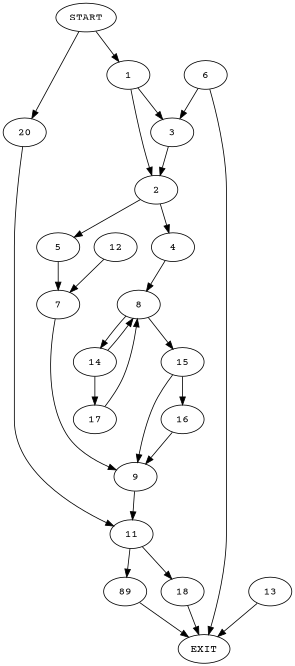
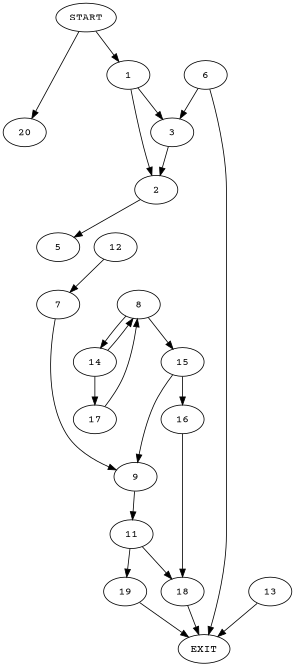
(173, 247) -> none
(58, 272) -> none
(14, 356) -> none
(162, 445) -> (183, 501)
(125, 592) -> (125, 592)
